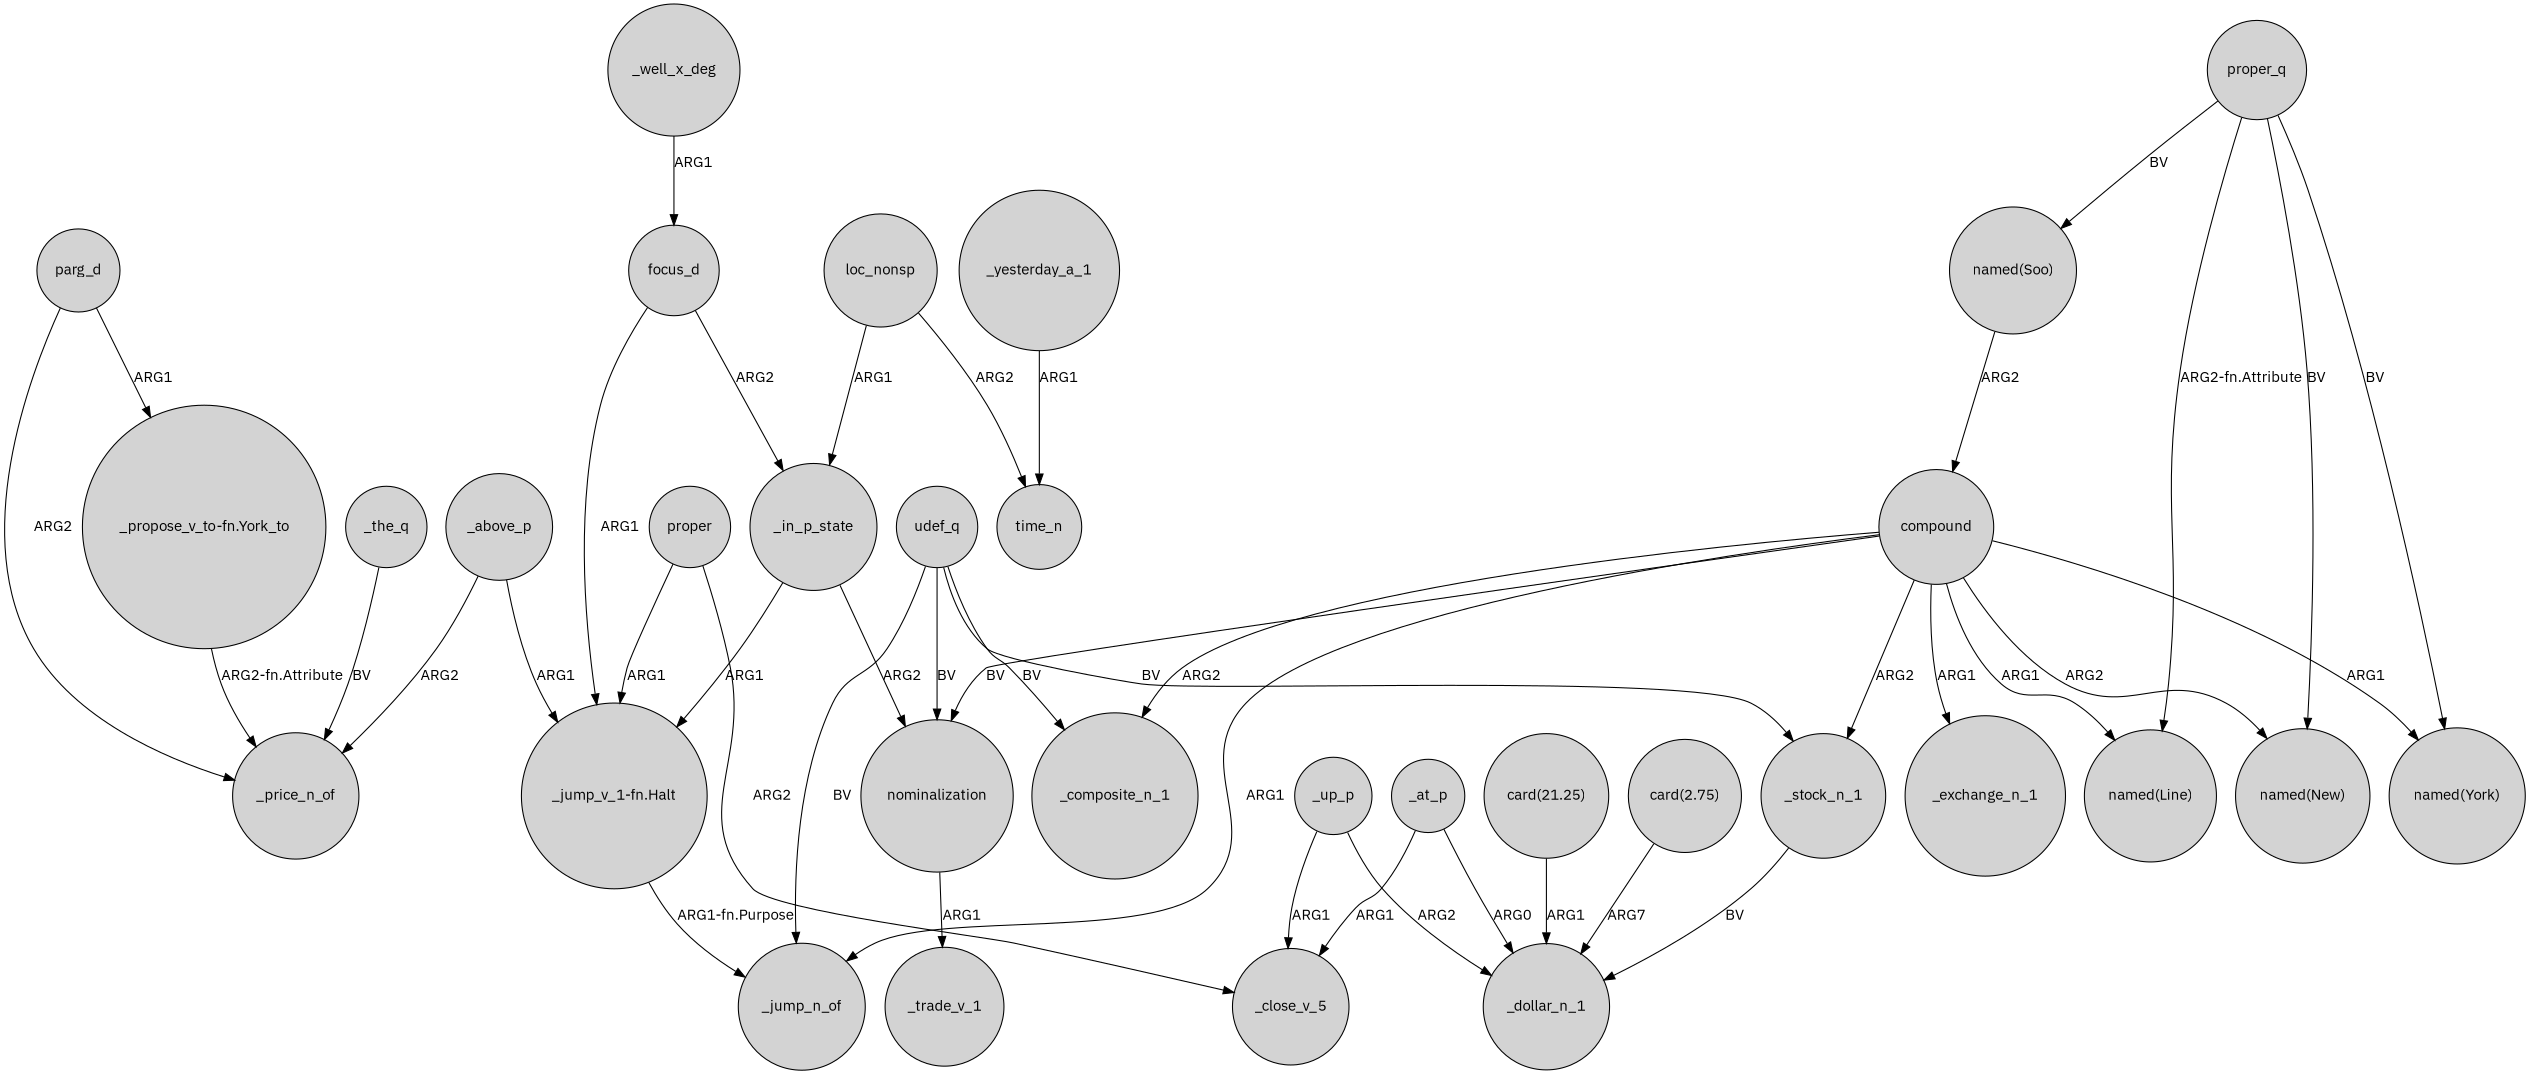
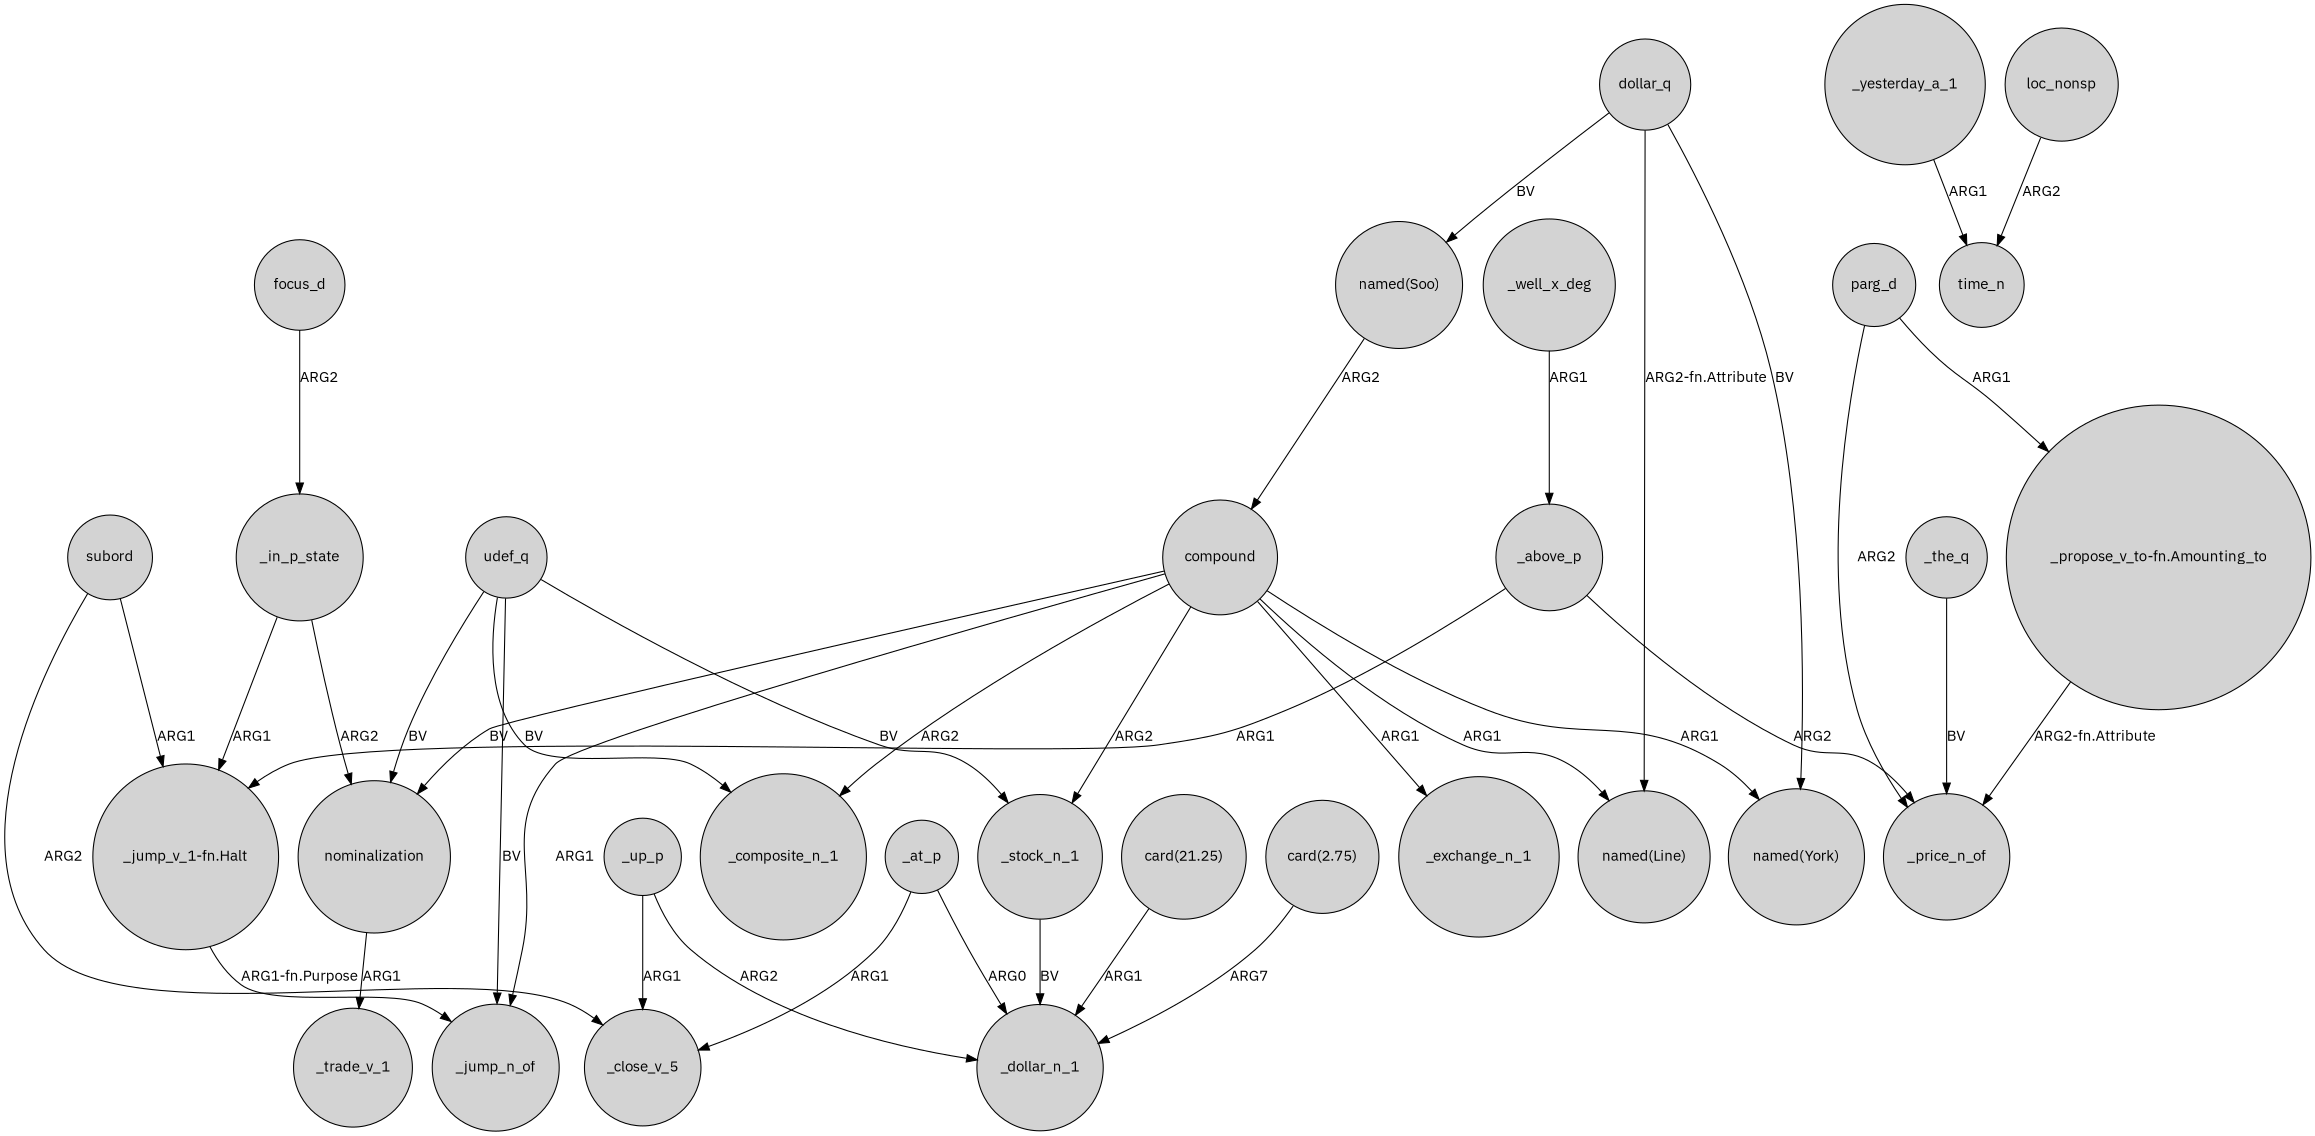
(2257, 70) -> (1645, 85)
(674, 175) -> (1549, 422)
(849, 390) -> none
(587, 495) -> none
(204, 527) -> (2159, 557)
(690, 527) -> (110, 557)
(2303, 796) -> none
